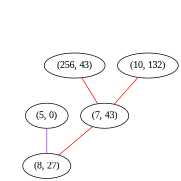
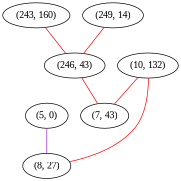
none -> (36, 15)
none -> (113, 15)
(75, 66) -> (75, 66)
(76, 141) -> (127, 136)
